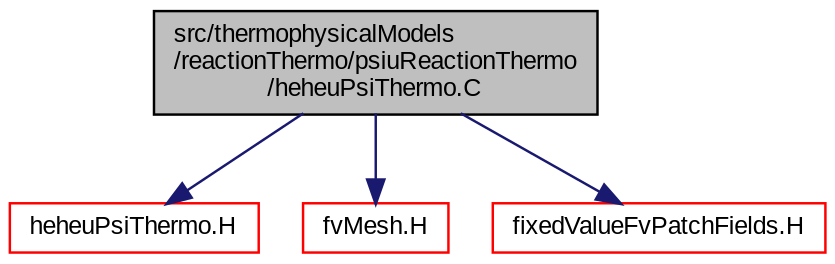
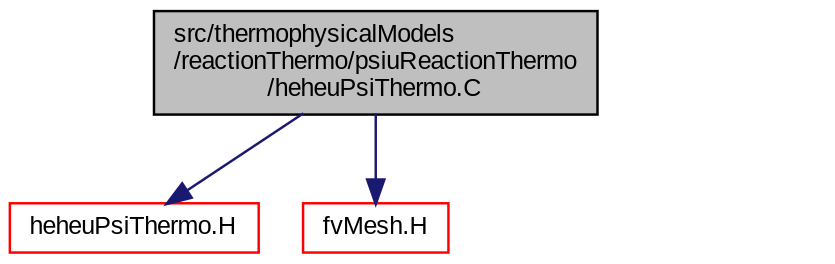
(659, 228) -> none
